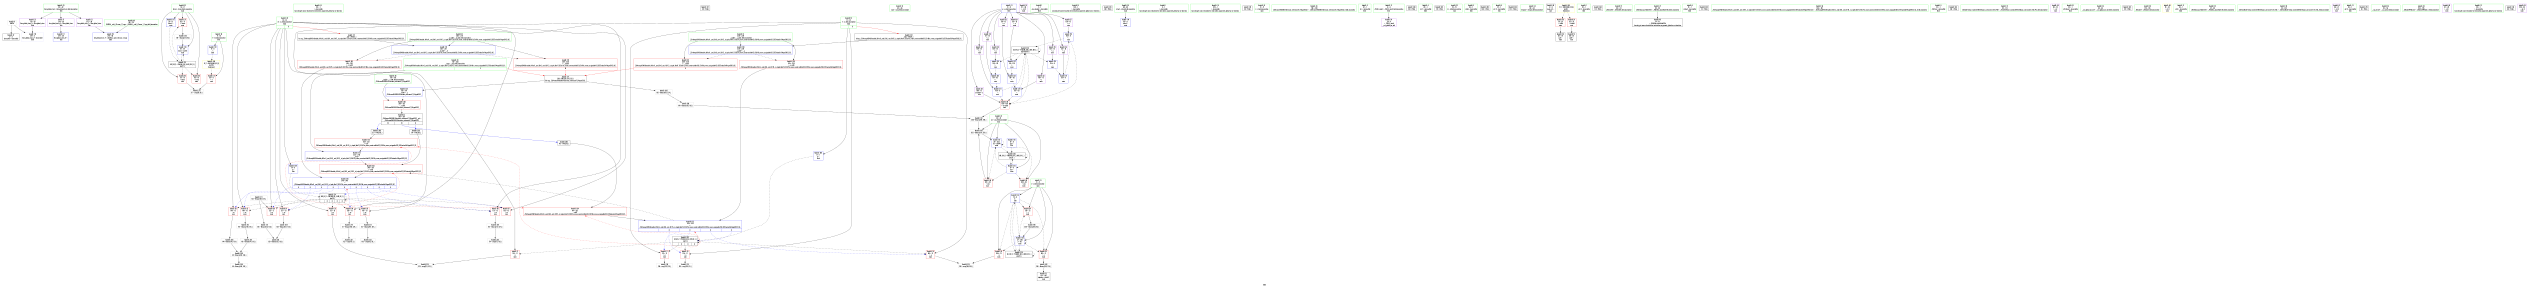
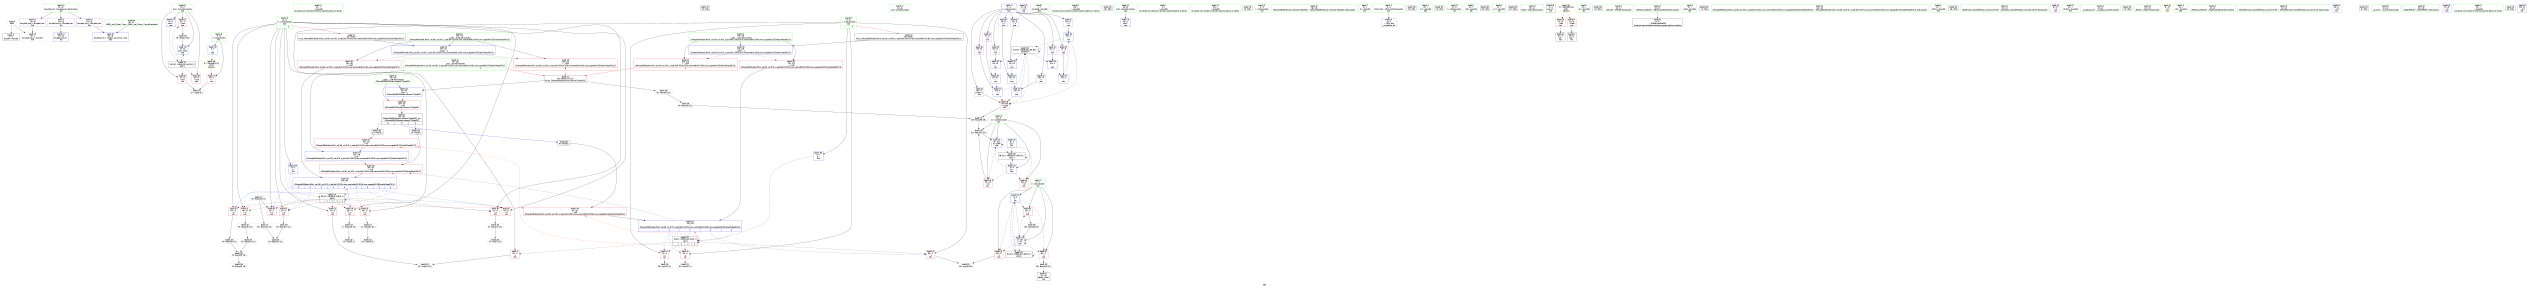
(2350, 8) -> none
none -> (398, 85)
